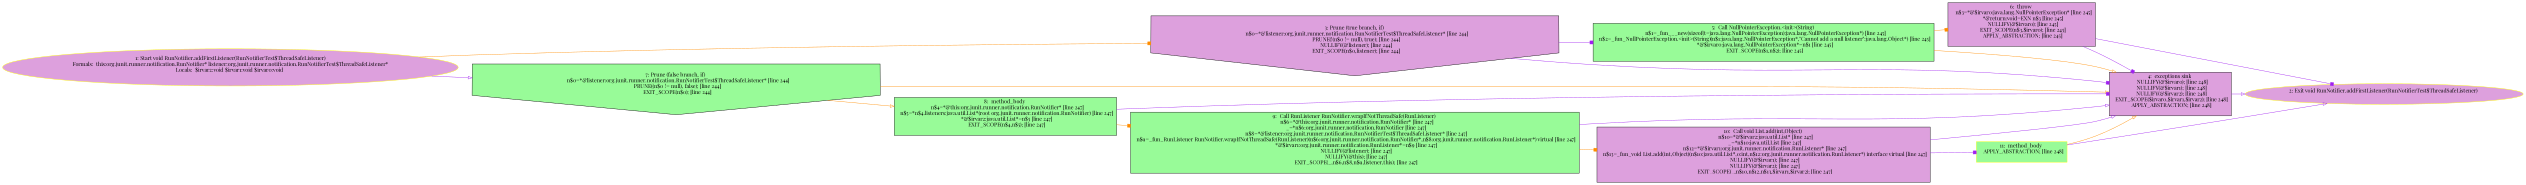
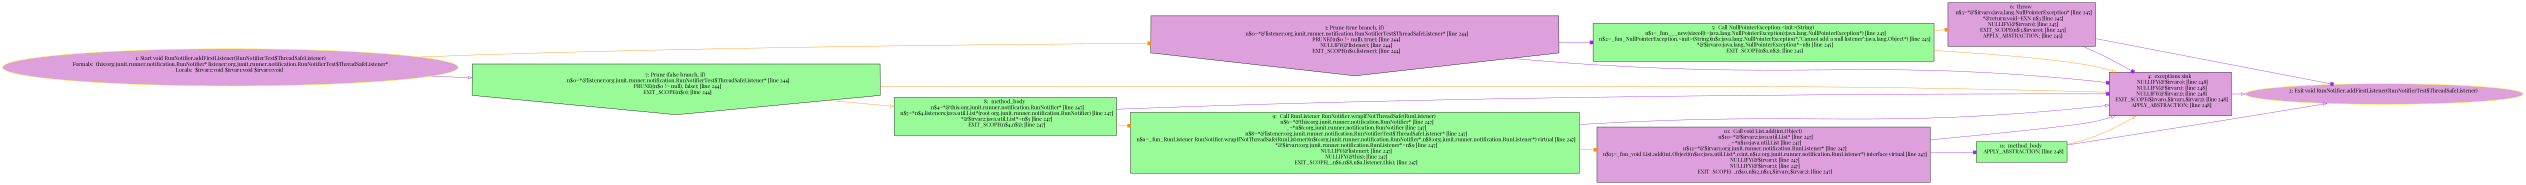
(2022, 152) -> (2022, 152)
